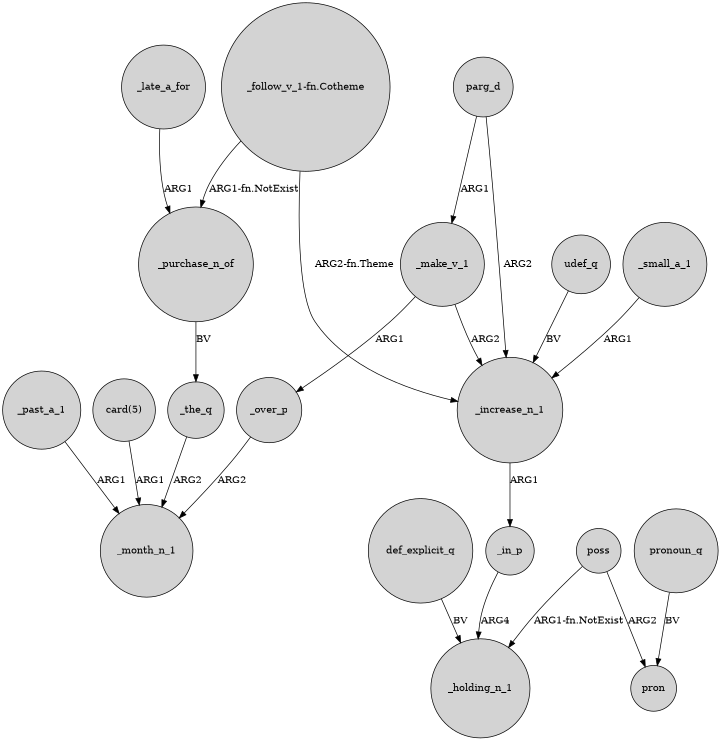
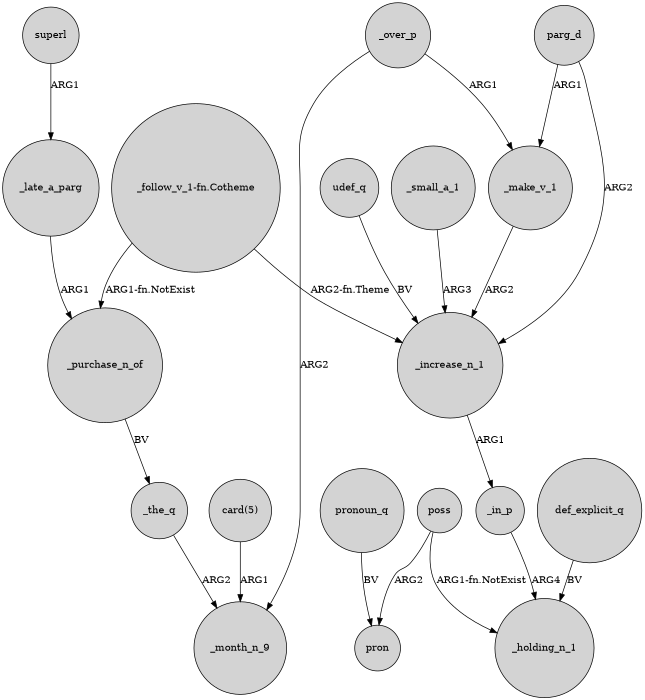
none -> (51, 35)
(164, 87) -> (51, 188)
(618, 340) -> (458, 290)
(361, 345) -> (472, 94)
(42, 410) -> none
(147, 551) -> (240, 648)
